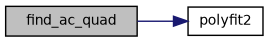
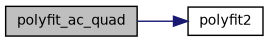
(71, 21) -> (71, 21)
